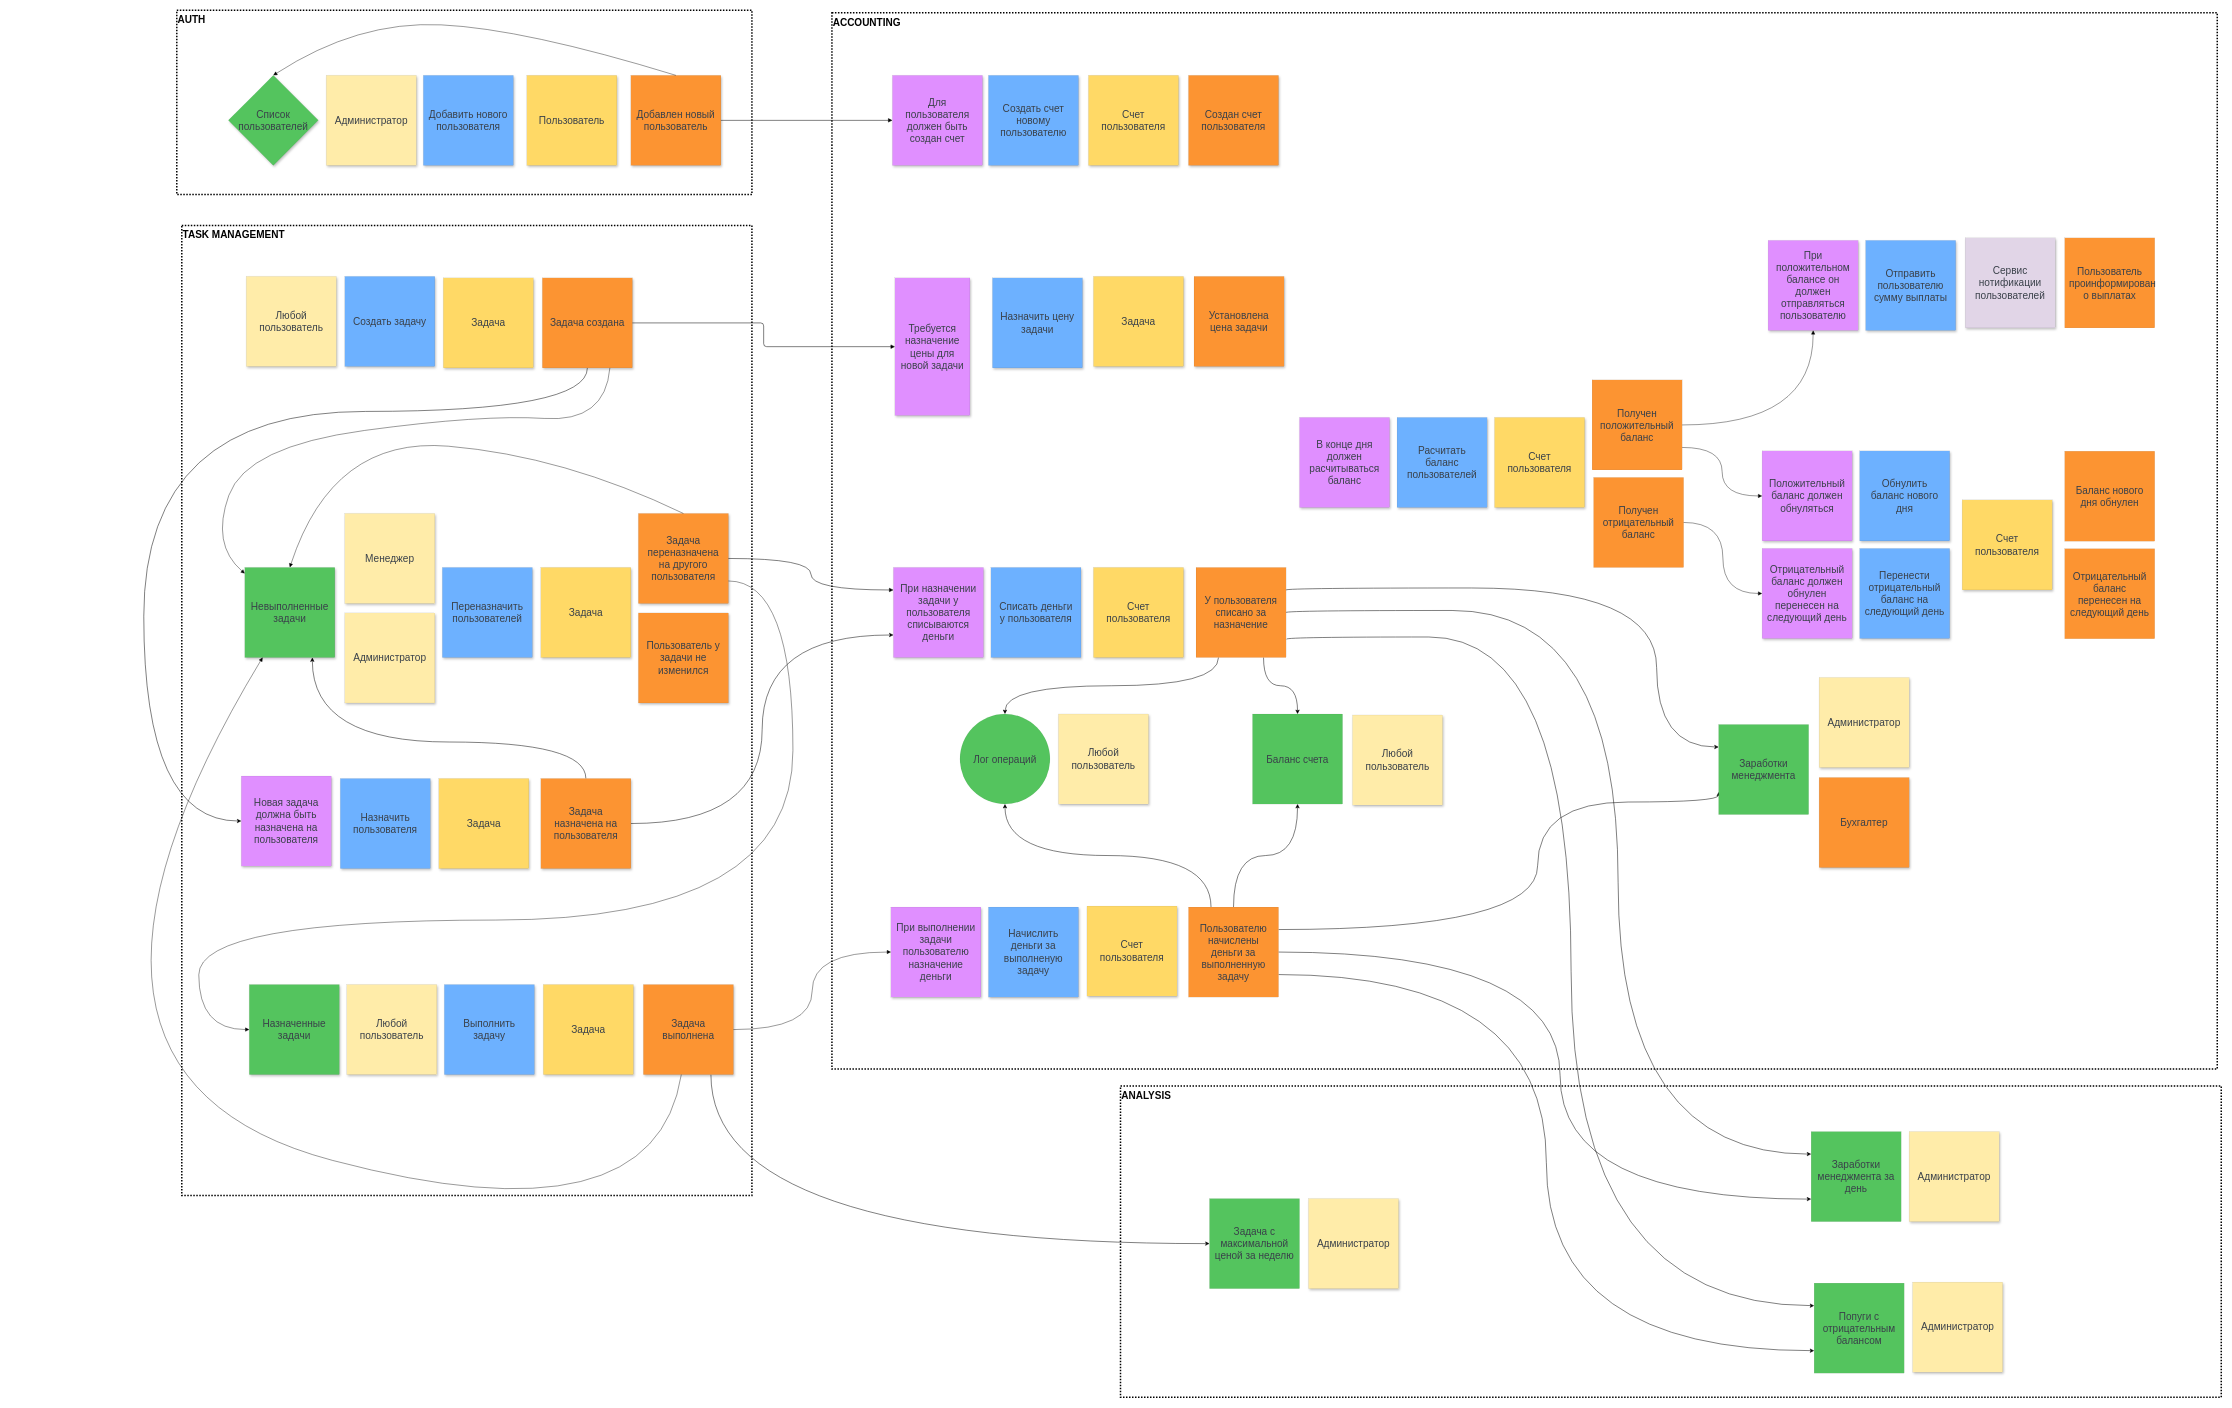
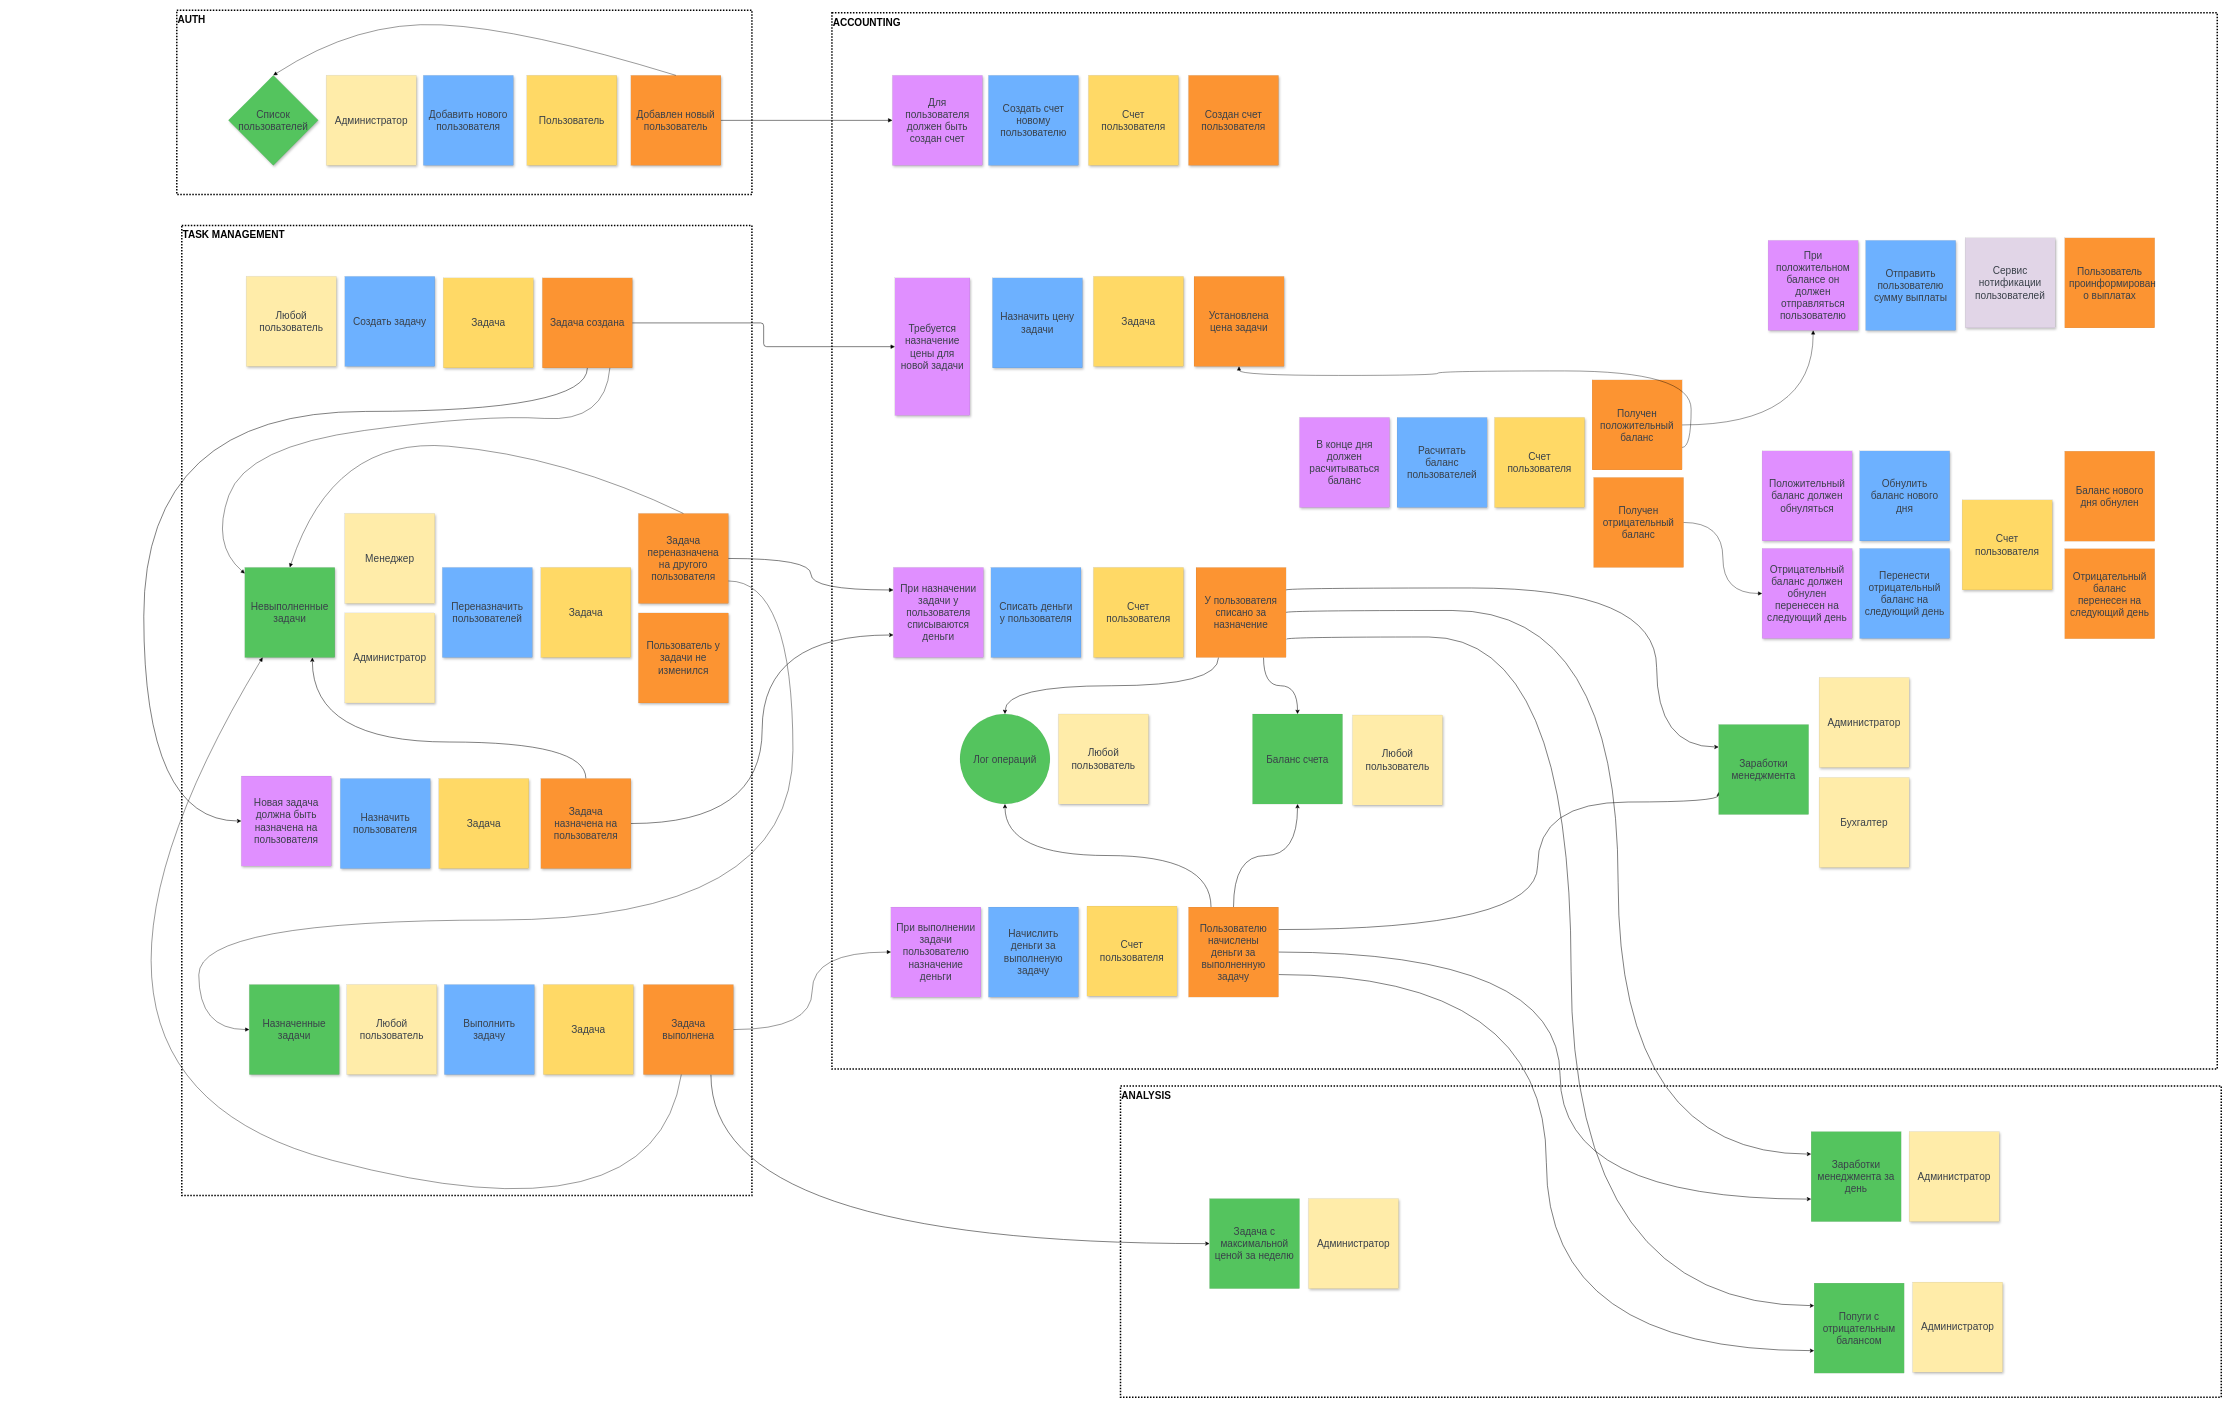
(1637, 425) -> (1637, 425)
(1757, 496) -> (1240, 371)
(1864, 822) -> (1864, 822)
